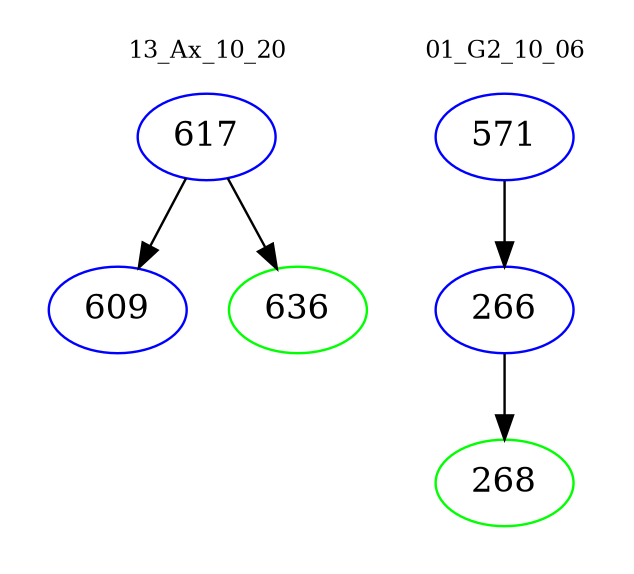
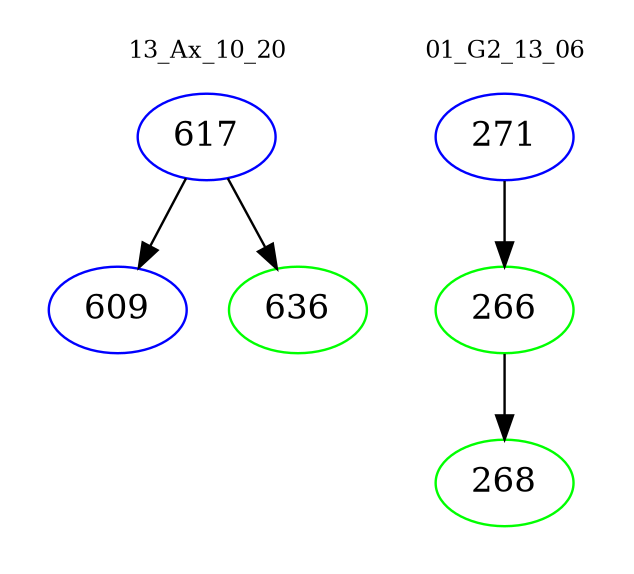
(506, 52) -> (506, 52)
(505, 137) -> (505, 137)
(505, 310) -> (505, 310)
